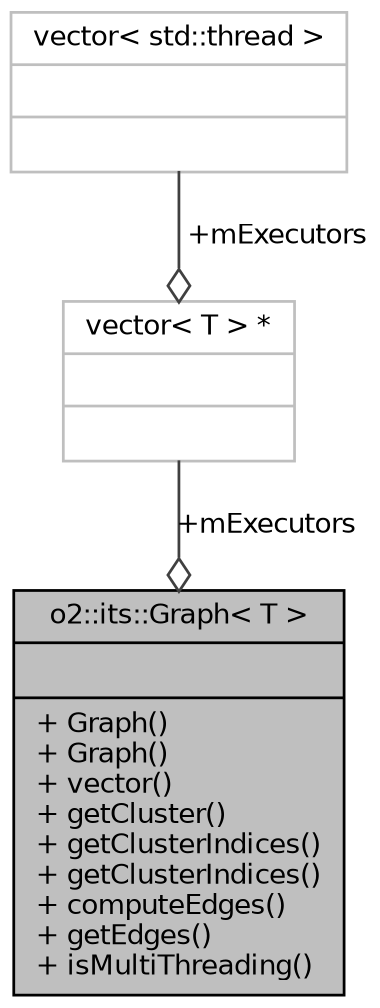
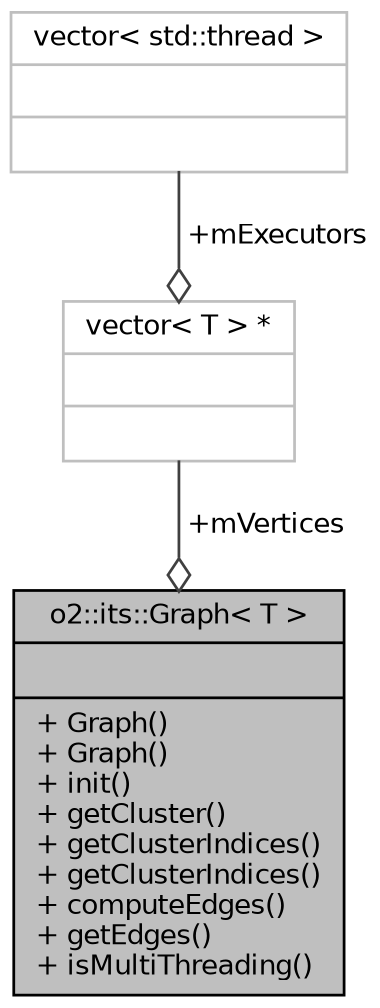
(263, 526) -> (263, 526)
(105, 785) -> (84, 785)
